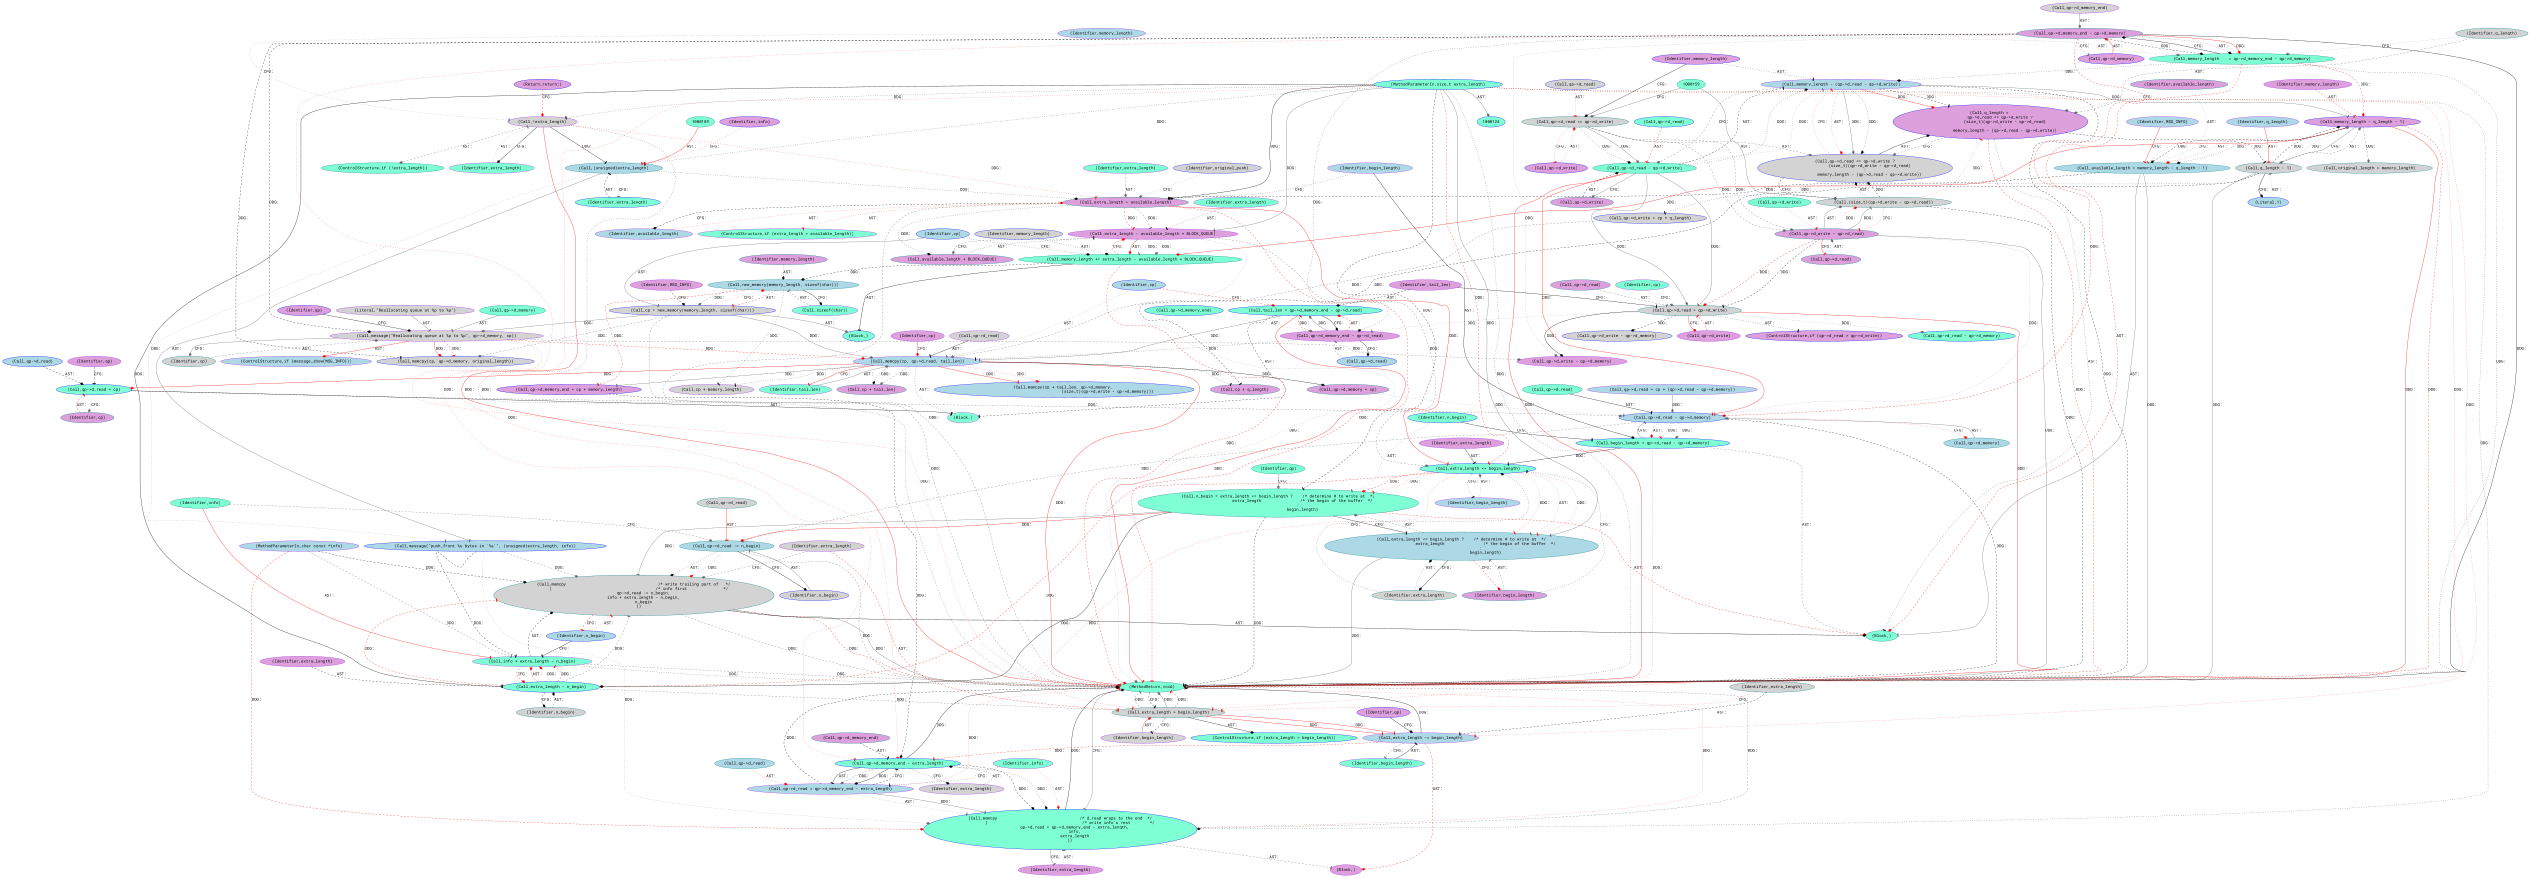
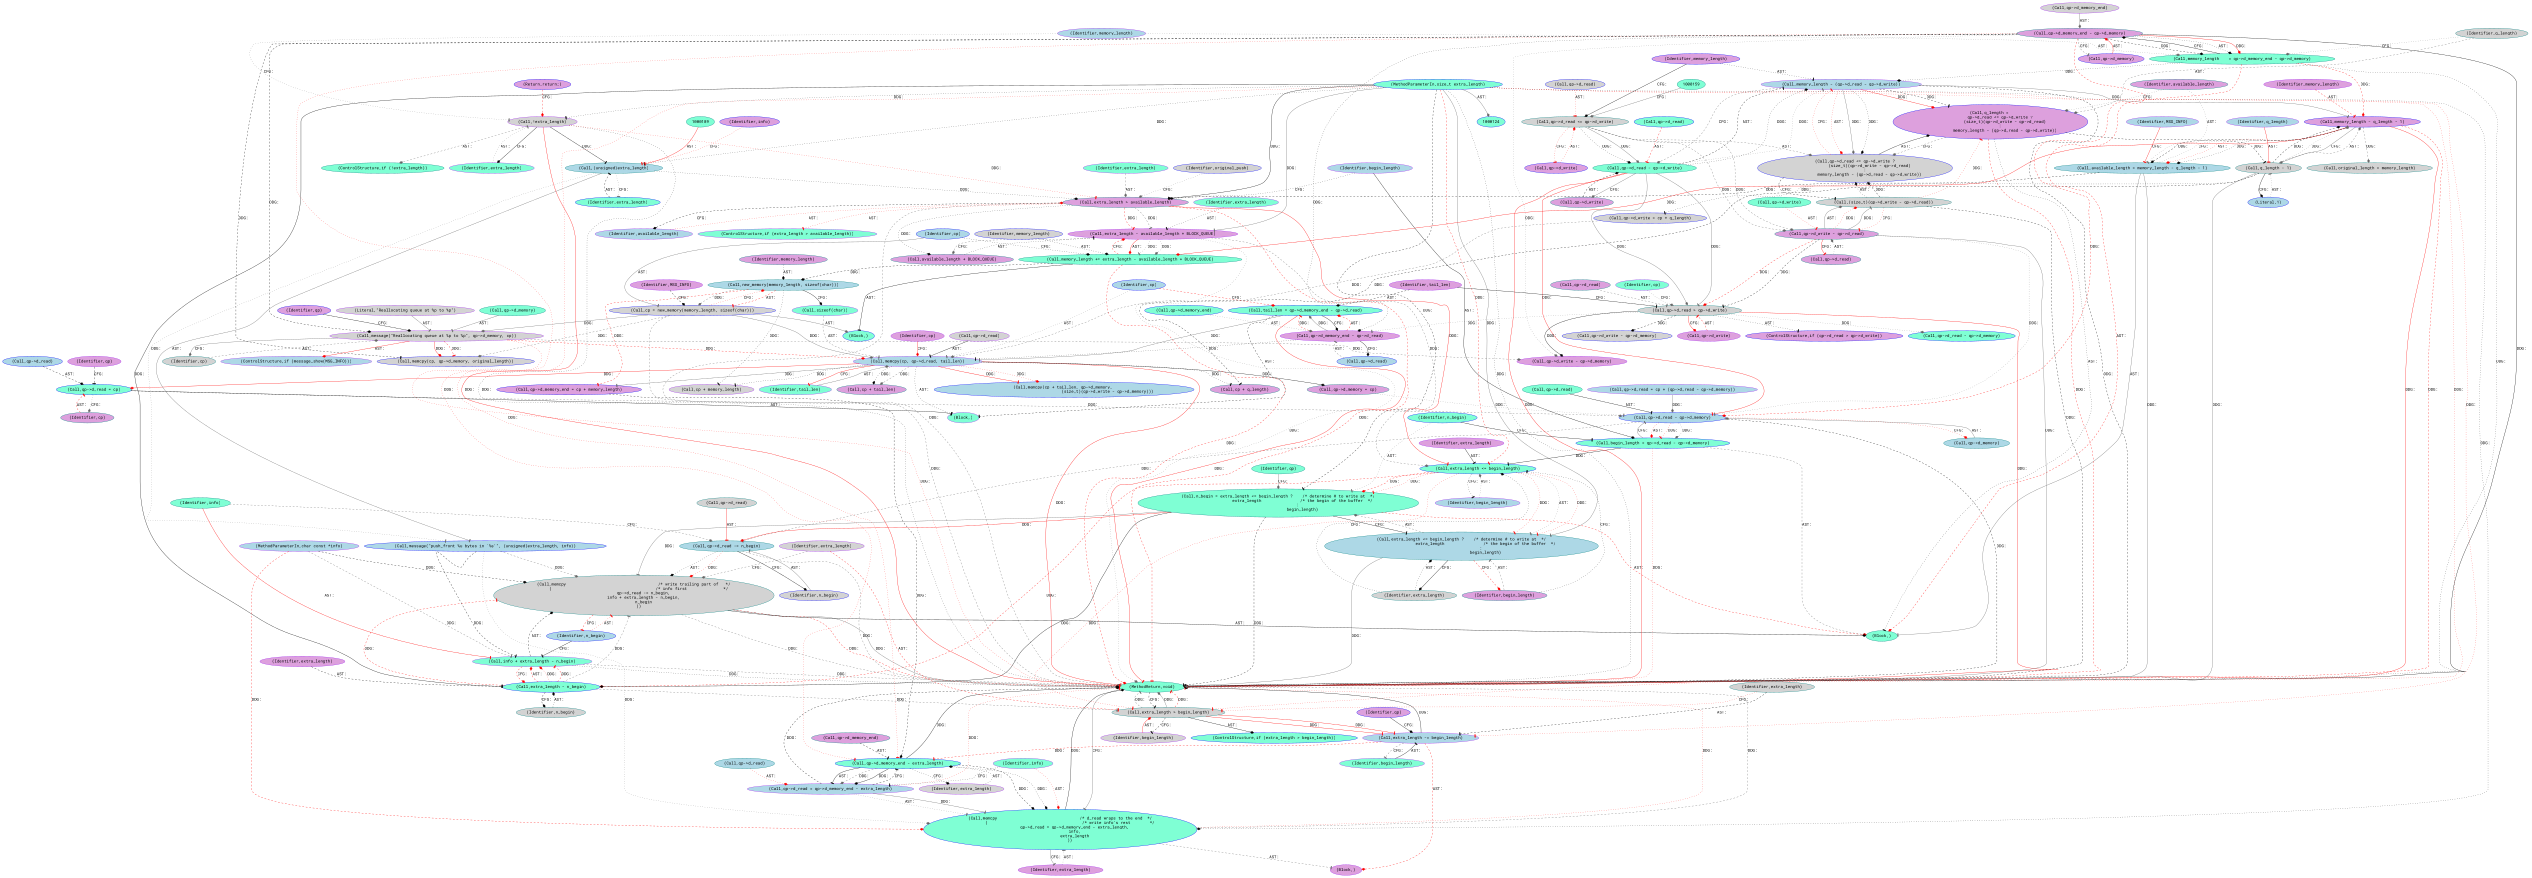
(1746, 171) -> none
(799, 300) -> (839, 348)
